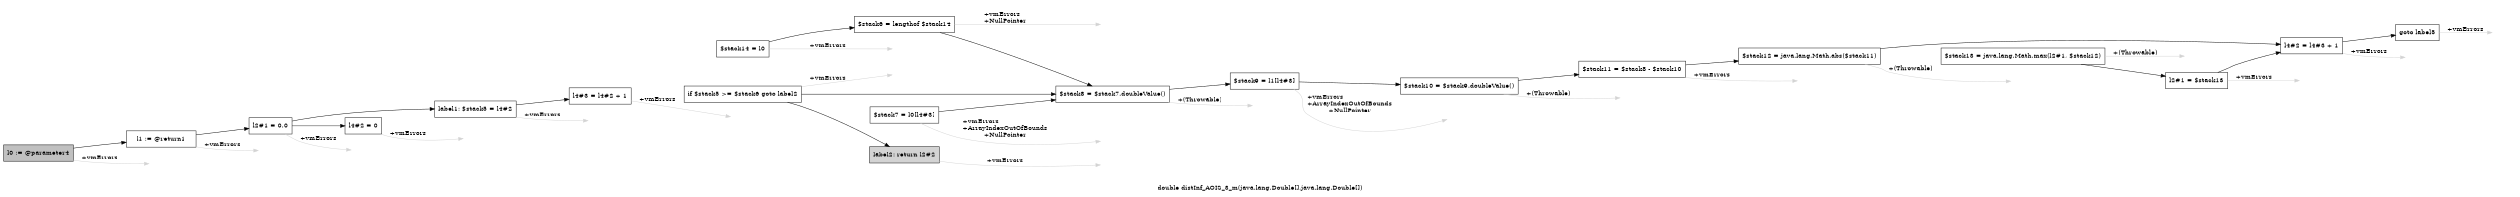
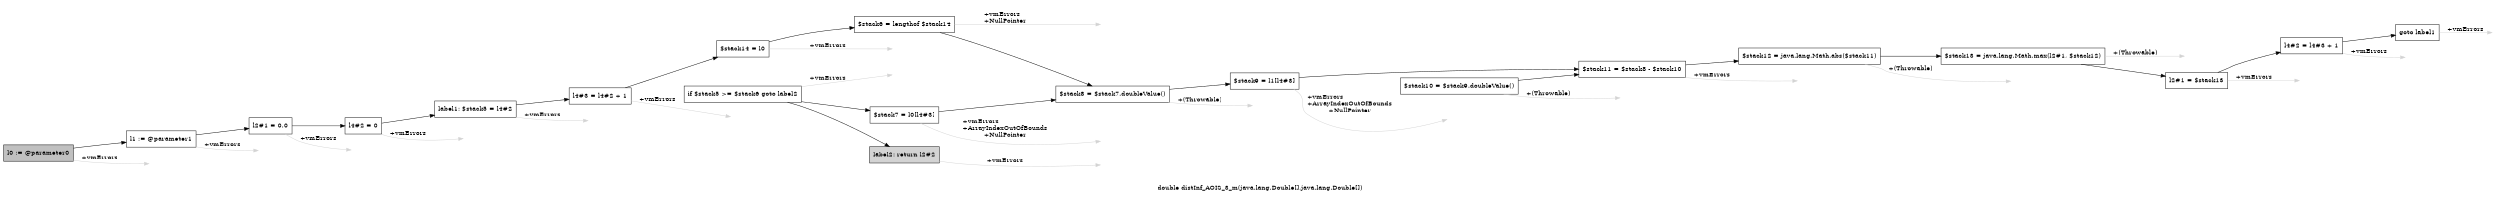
(2417, 33) -> (2417, 33)
(2078, 41) -> (1908, 56)
none -> (669, 73)
(1347, 83) -> (1437, 71)
(926, 94) -> (833, 106)
(361, 112) -> (406, 120)
(161, 139) -> (161, 139)
(38, 153) -> (38, 153)
